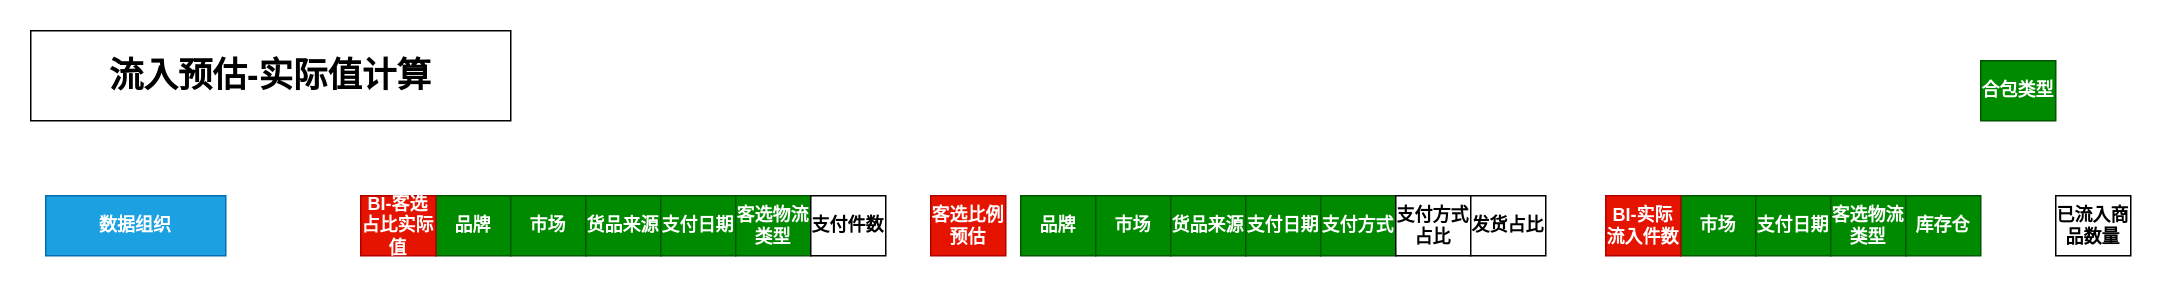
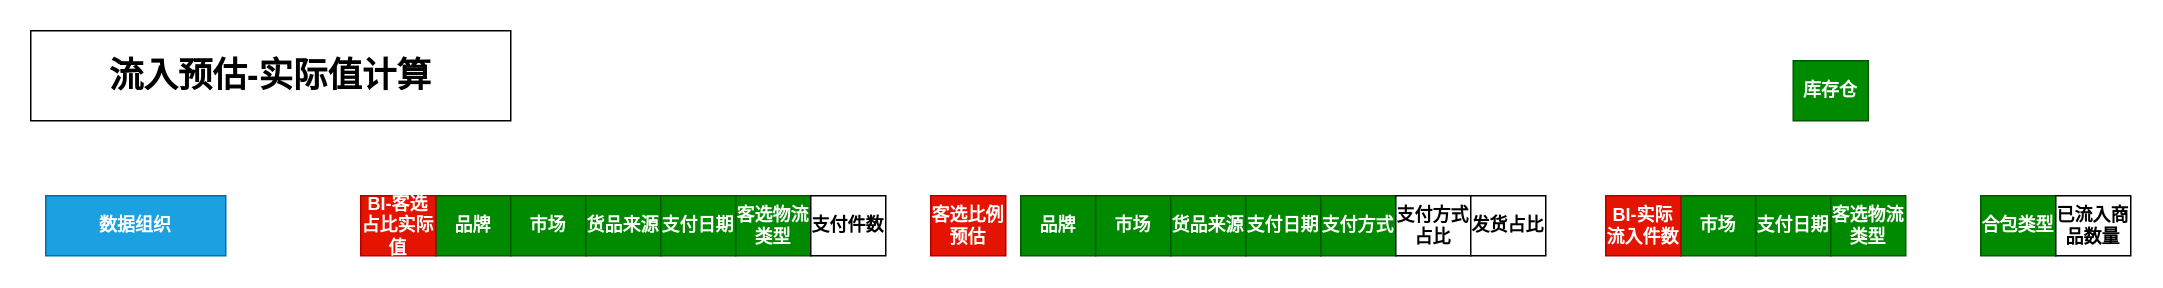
(2018, 91) -> (2018, 226)
(1943, 226) -> (1831, 91)
